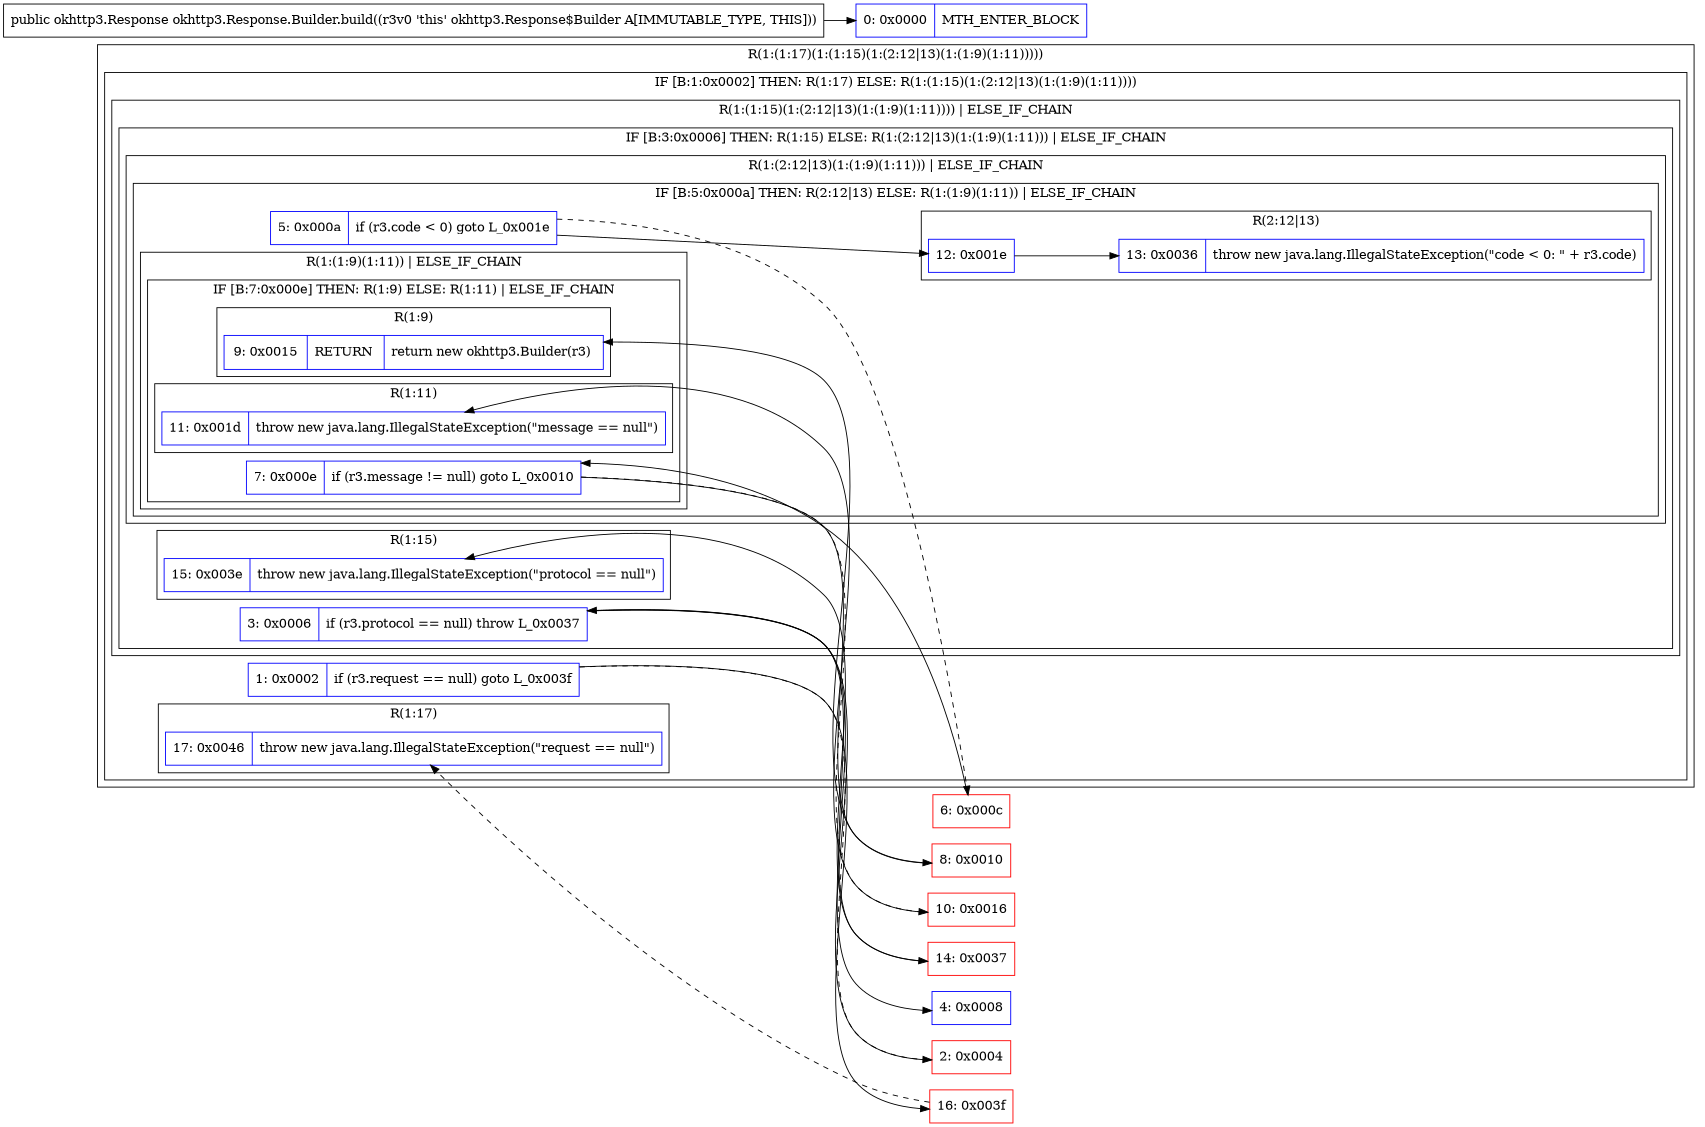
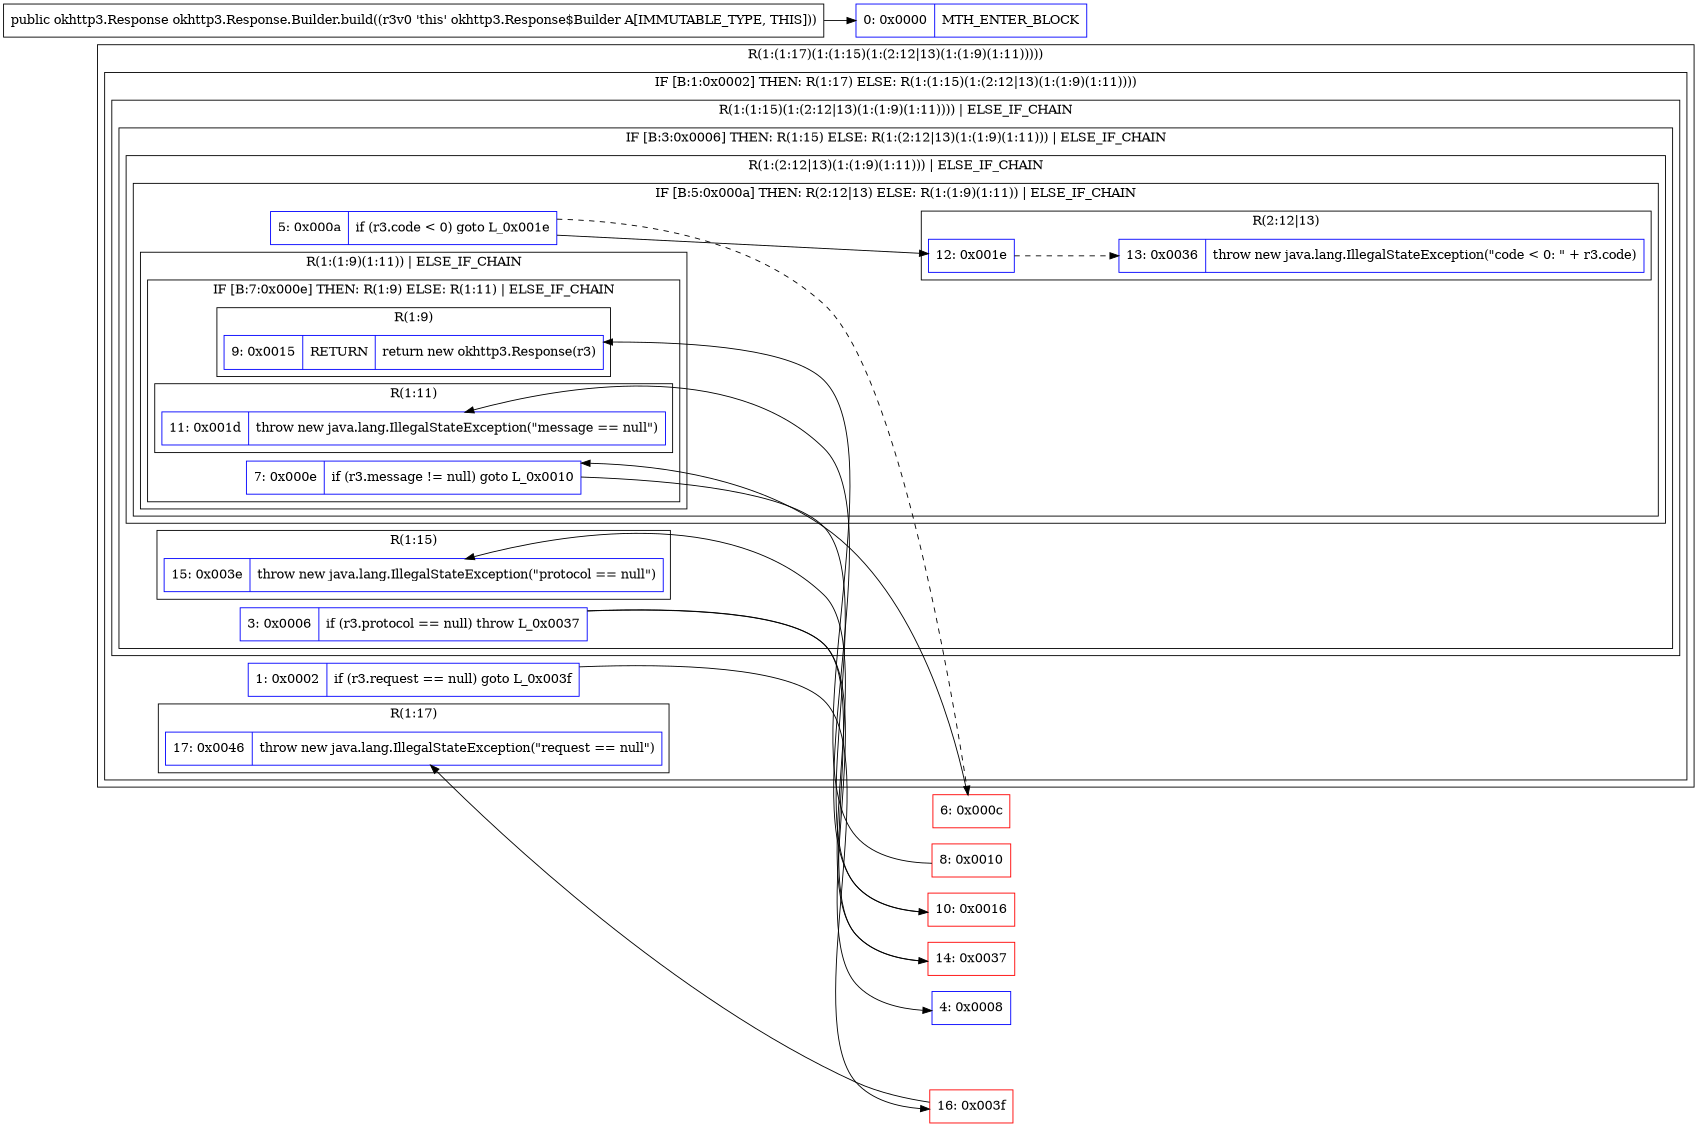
(1062, 256) -> (1062, 256)
(491, 352) -> (489, 352)
(843, 593) -> none
(845, 615) -> (840, 564)
(665, 967) -> (665, 967)
(971, 1057) -> none
